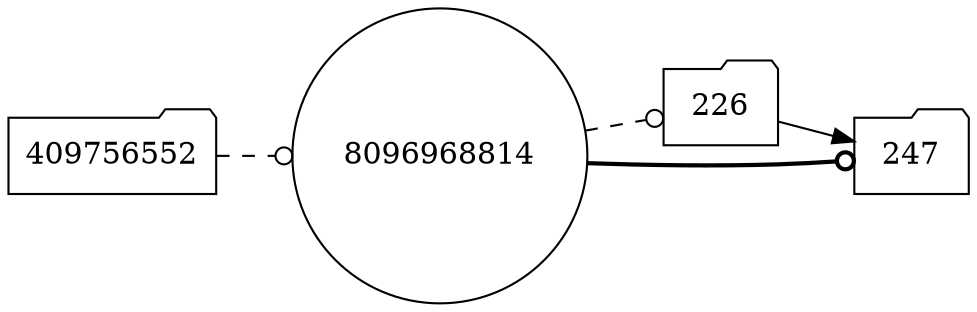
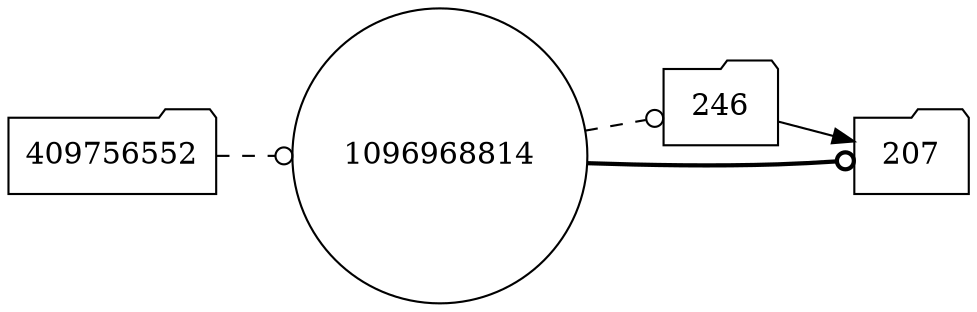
(721, 107) -> (721, 107)
(440, 156) -> (440, 156)
(912, 156) -> (912, 156)
